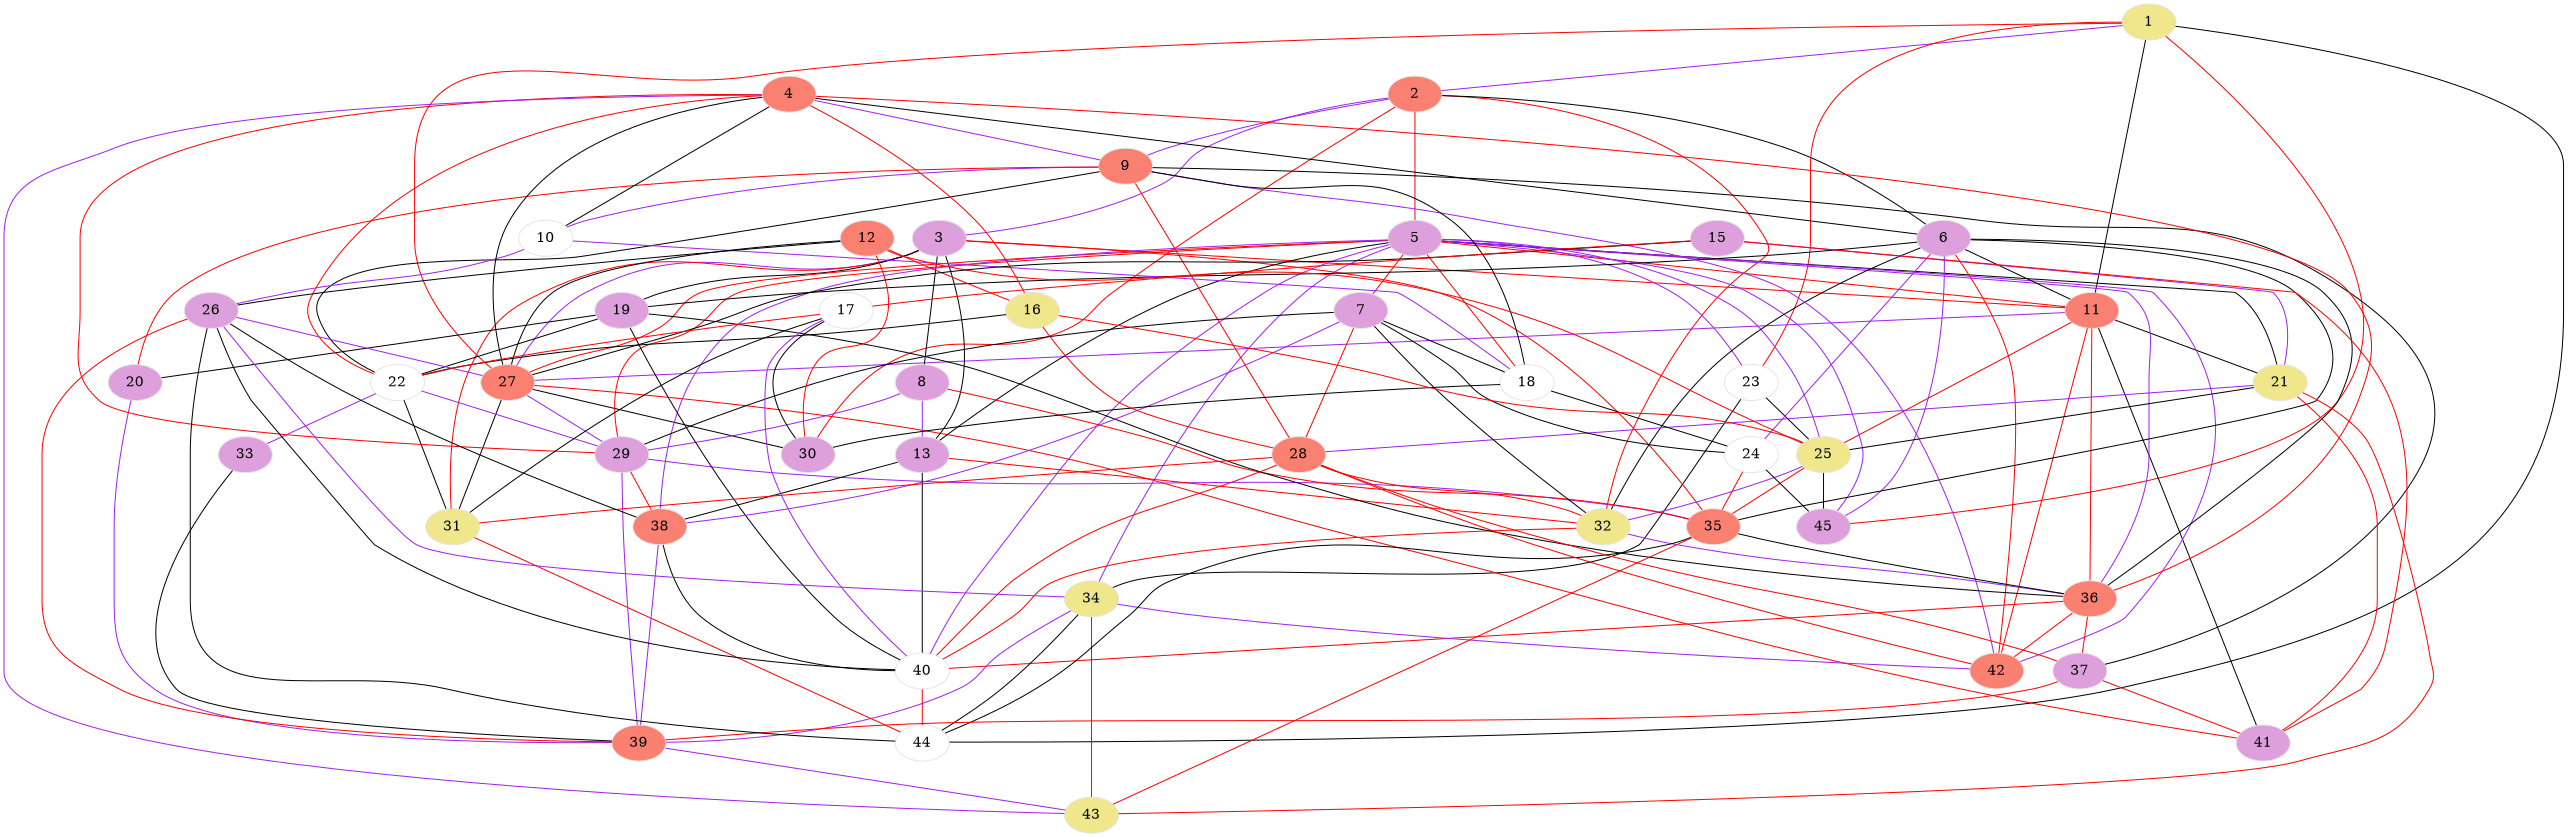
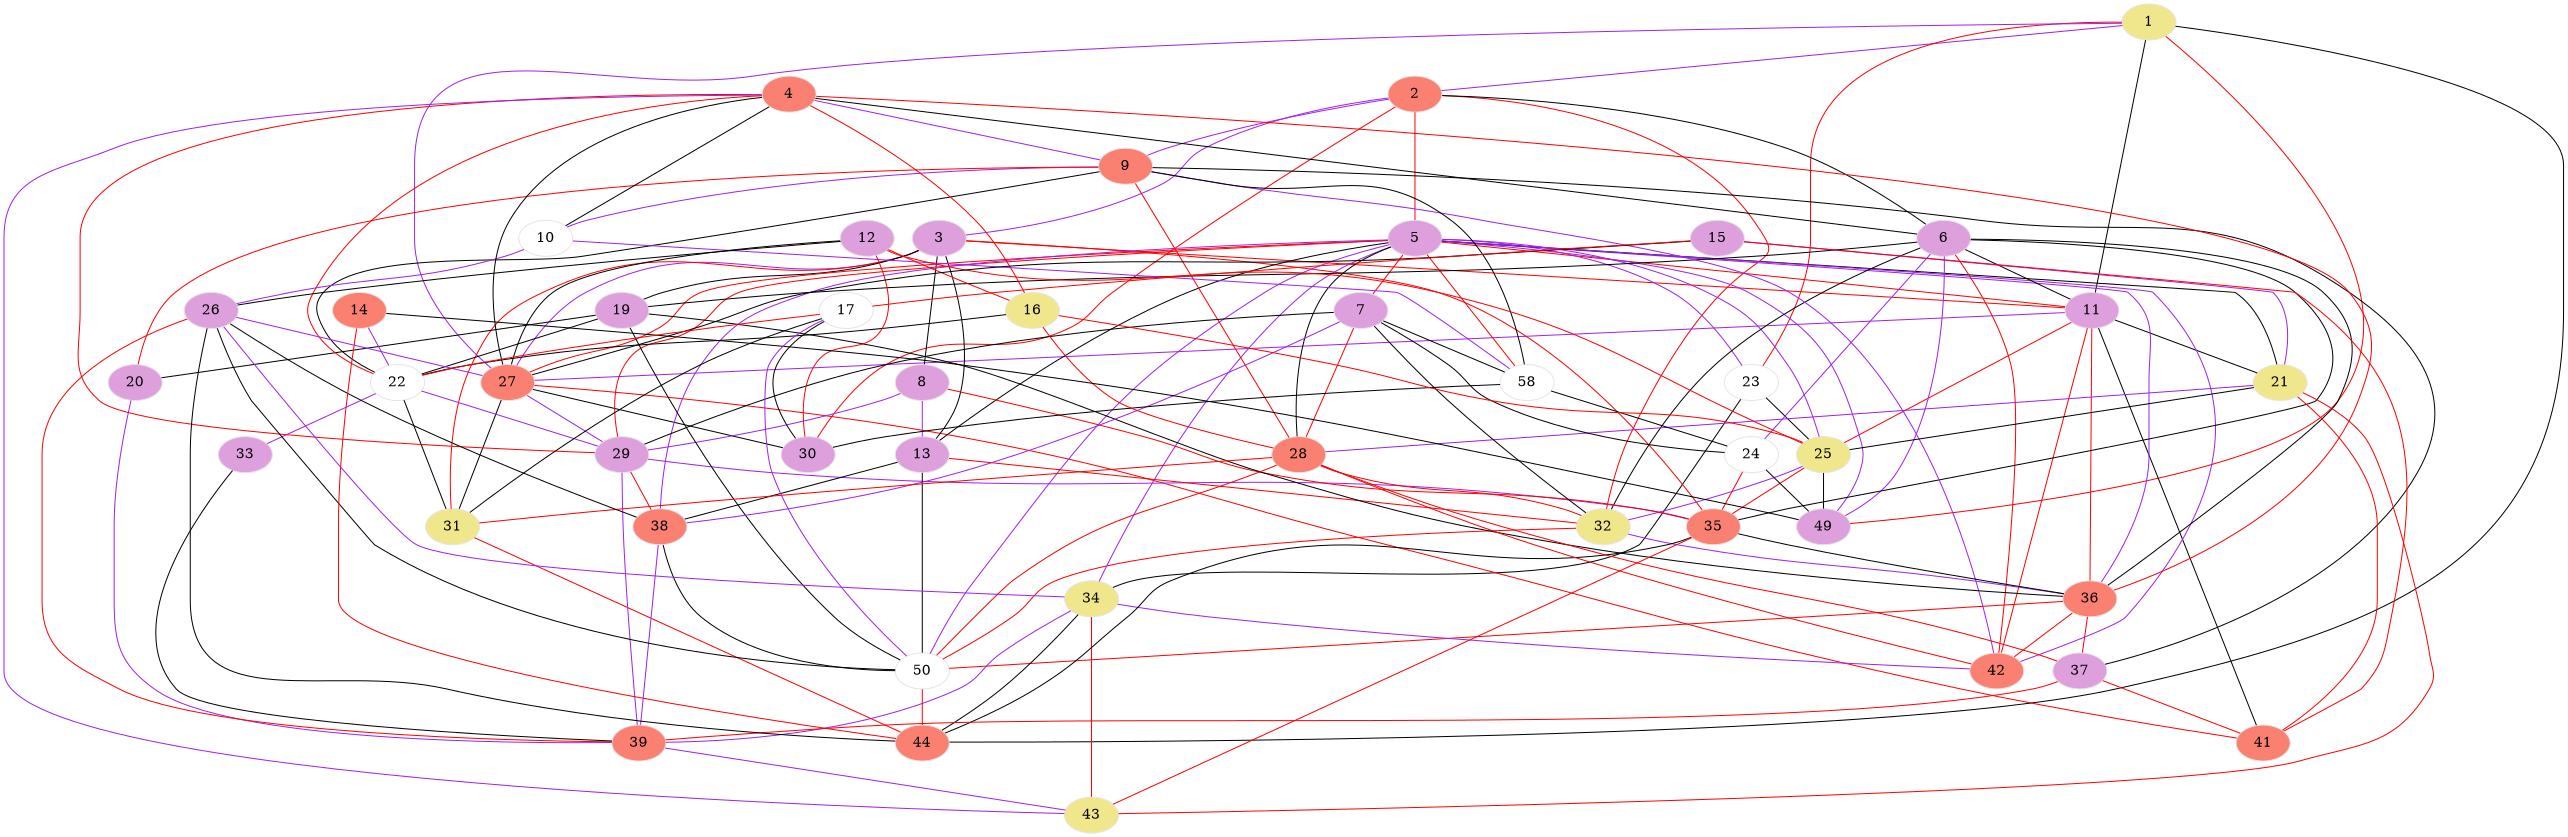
(1125, 48) -> (1125, 48)
(867, 238) -> (867, 238)
none -> (359, 310)
(2092, 310) -> (2092, 310)
none -> (1310, 323)
(1527, 383) -> (1527, 383)
(1824, 527) -> (1824, 527)
(922, 671) -> (922, 671)
(922, 743) -> (922, 743)
(2263, 743) -> (2263, 743)
